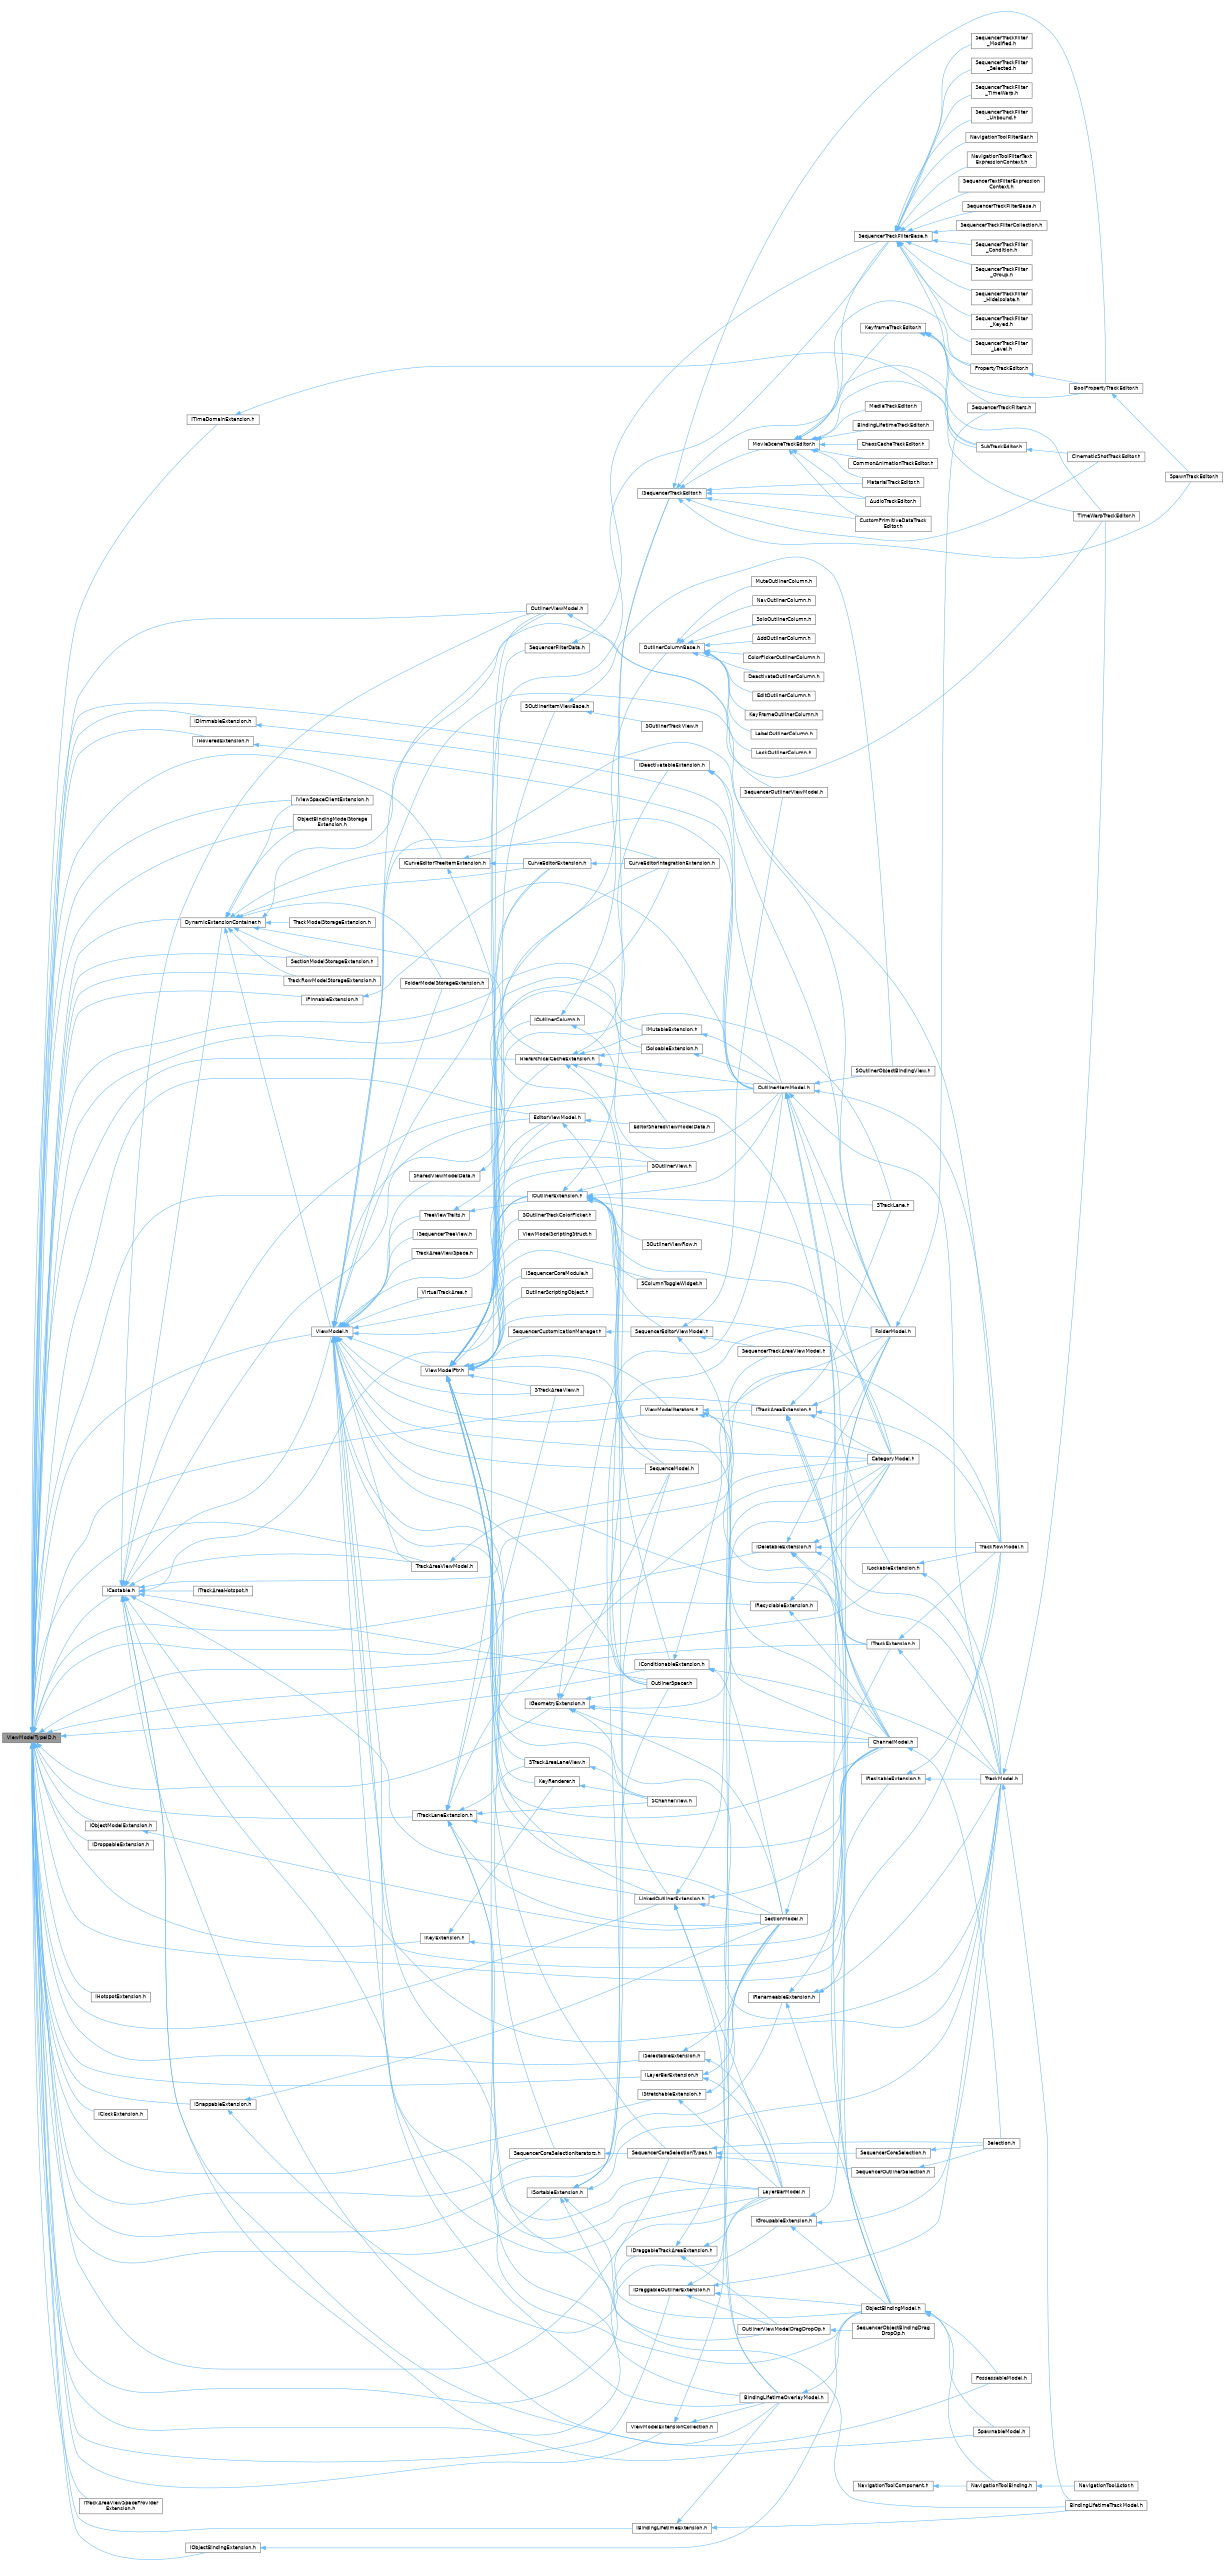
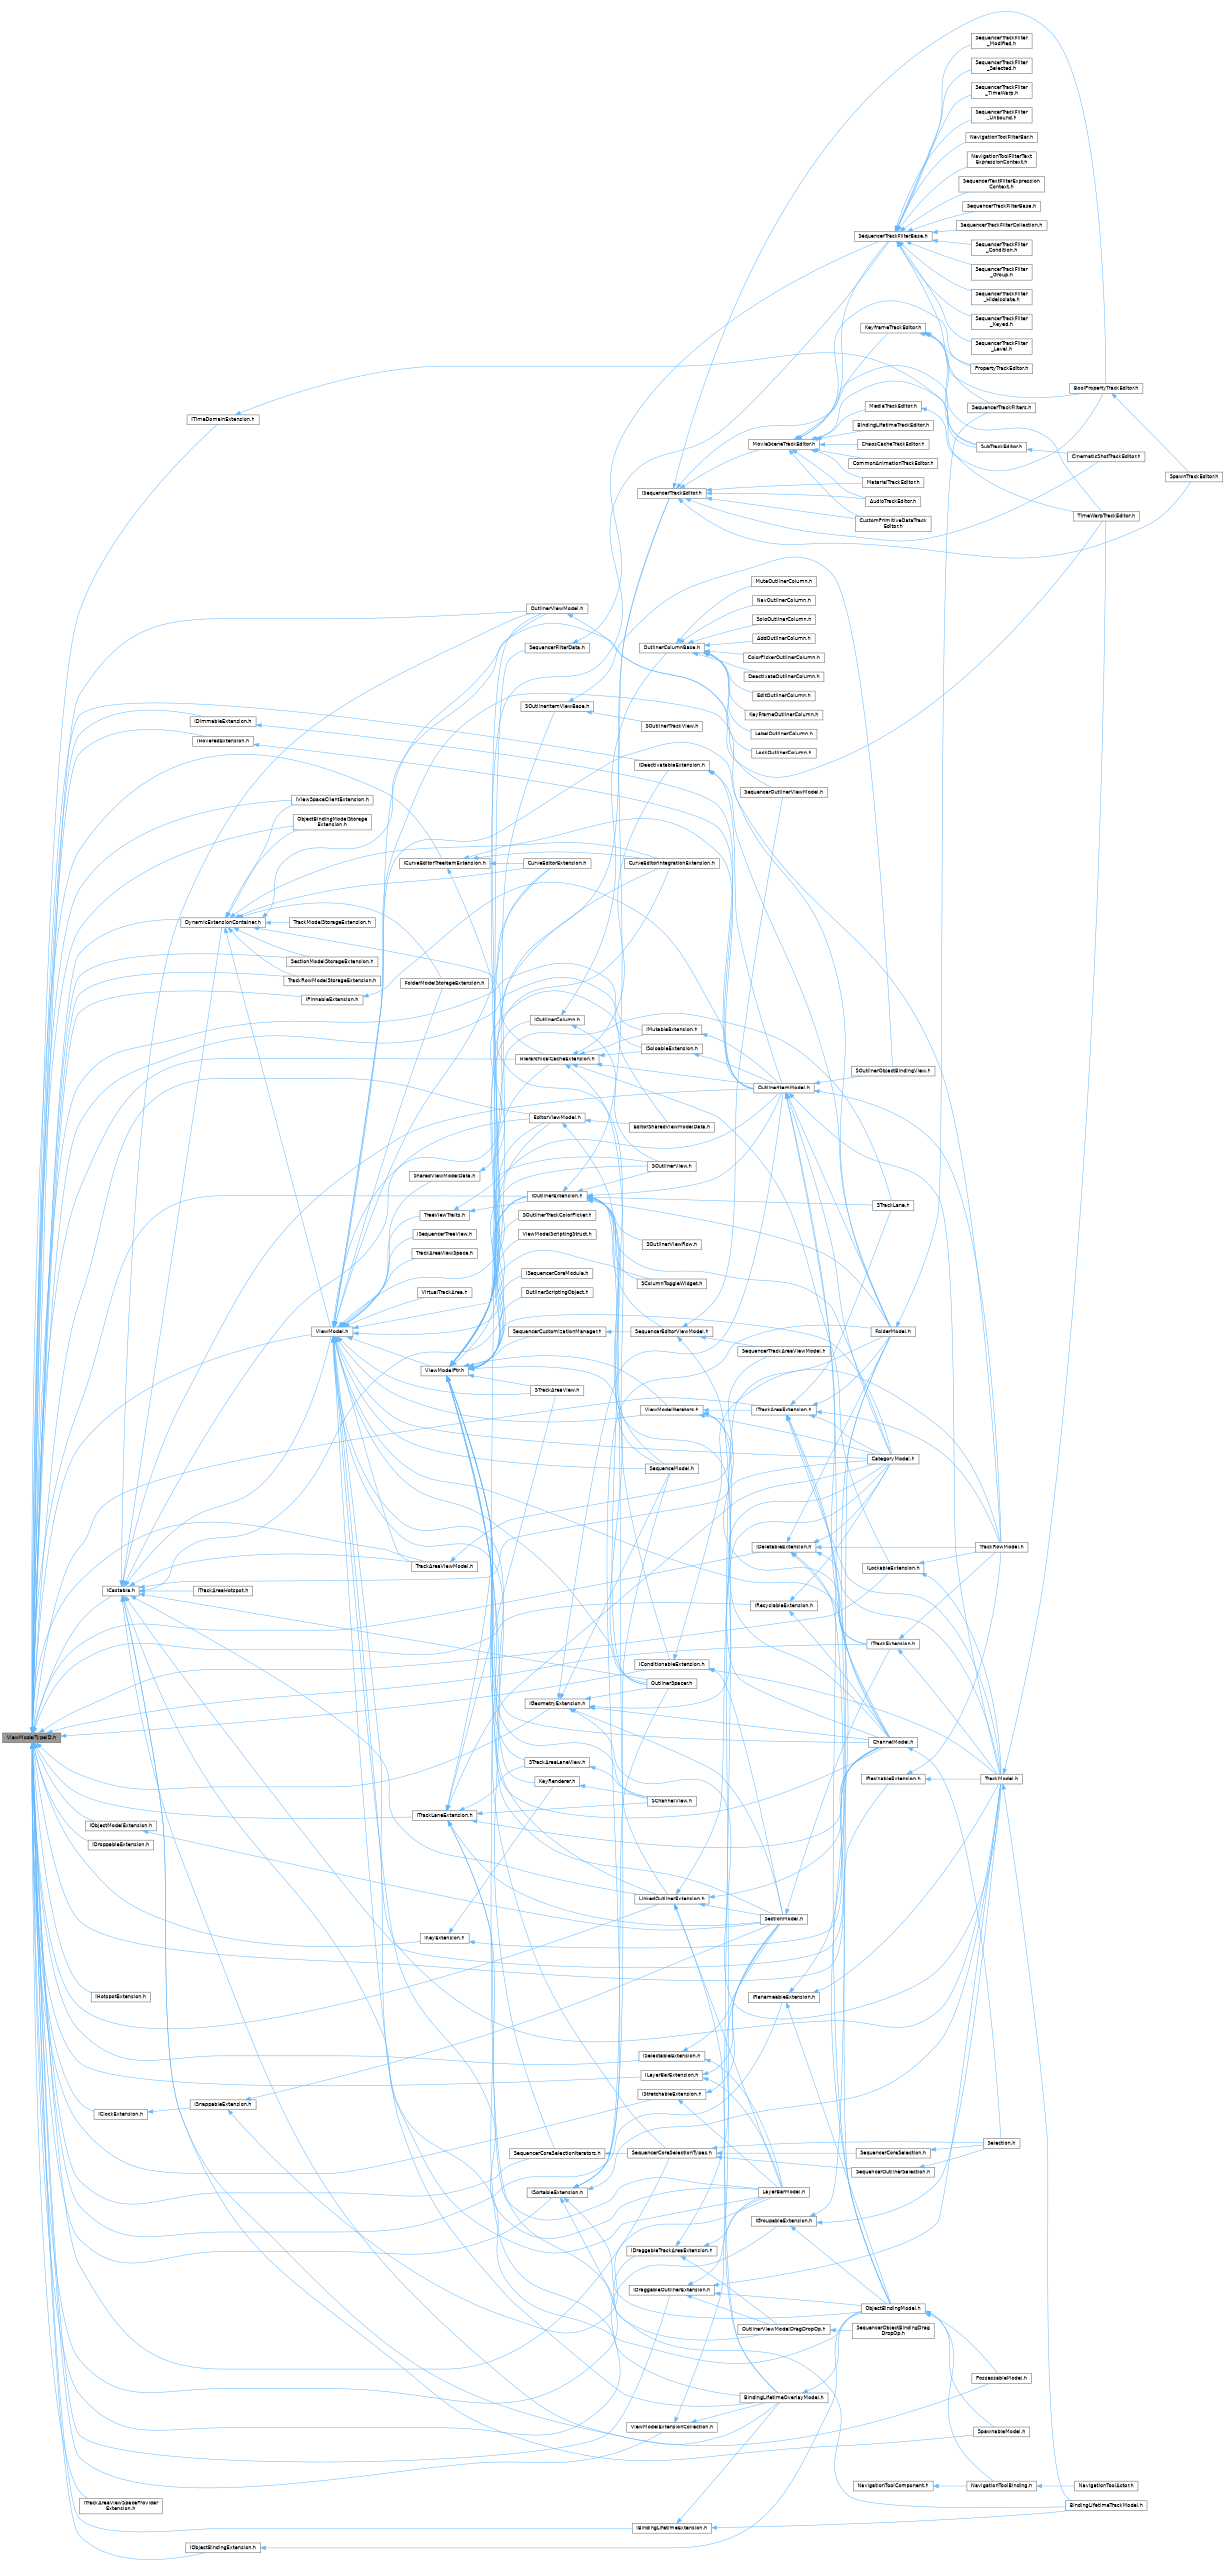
(1057, 379) -> (1014, 469)
(612, 863) -> (560, 852)
(939, 1785) -> none
(56, 2031) -> (171, 2110)
